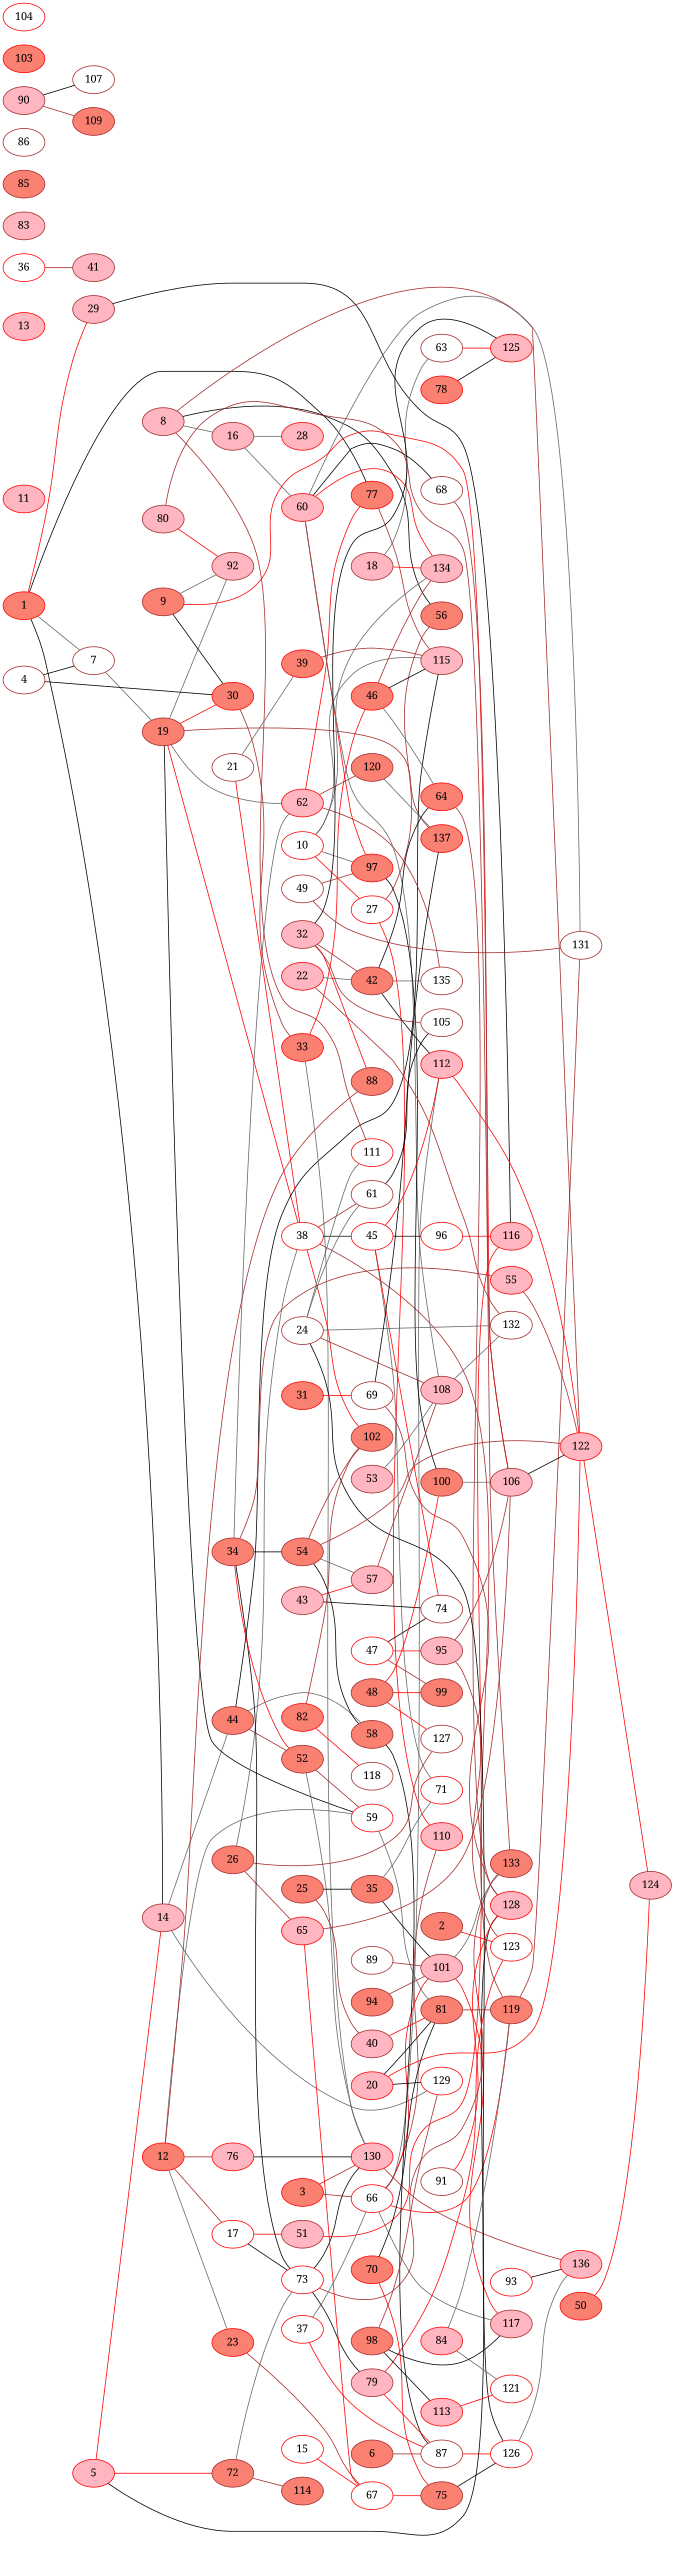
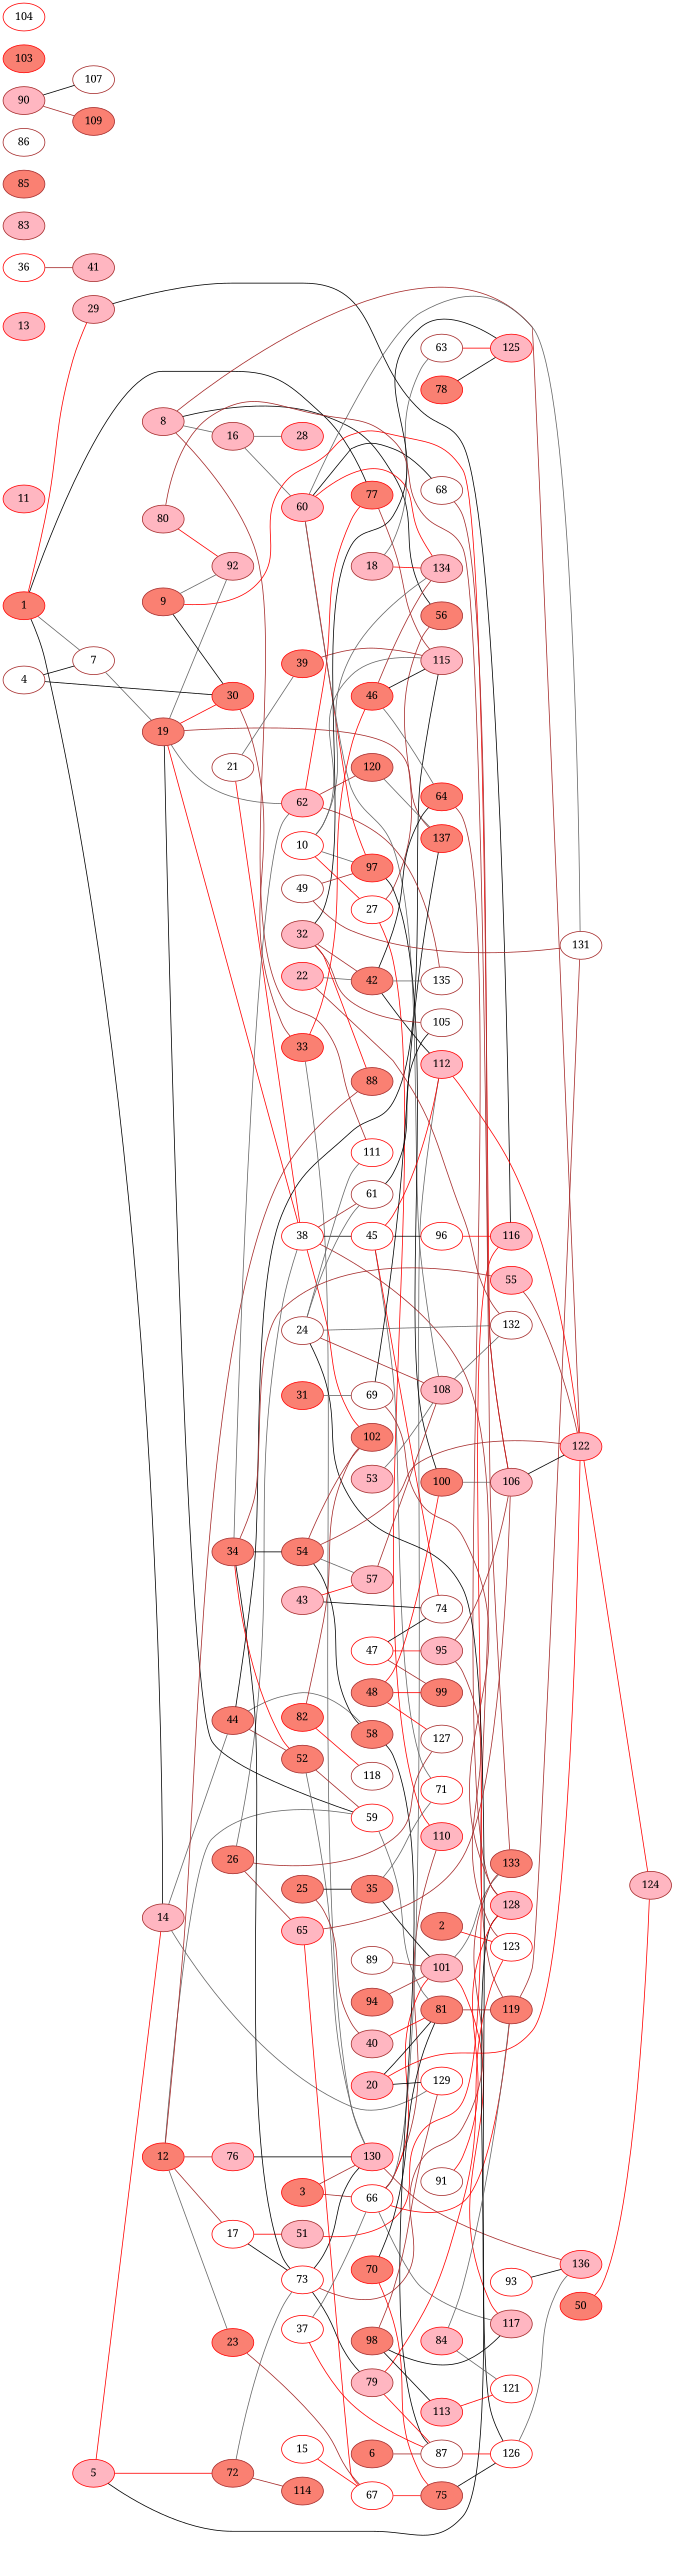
(336, 1396) -> (336, 1396)
